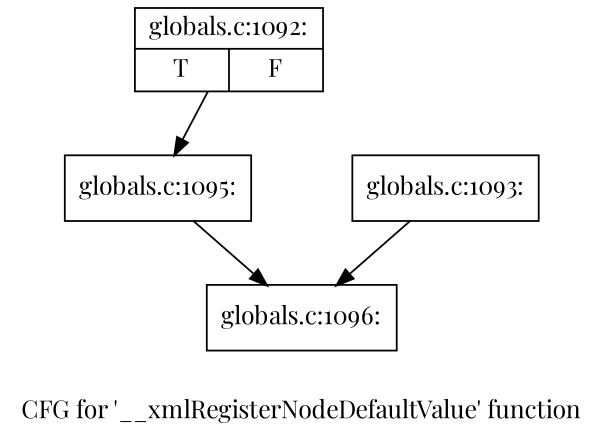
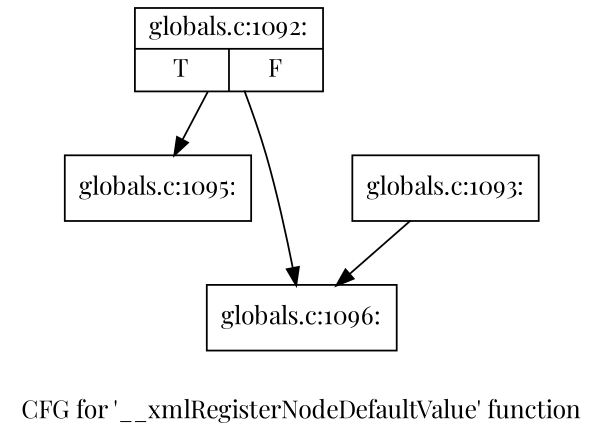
(223, 247) -> (272, 178)
